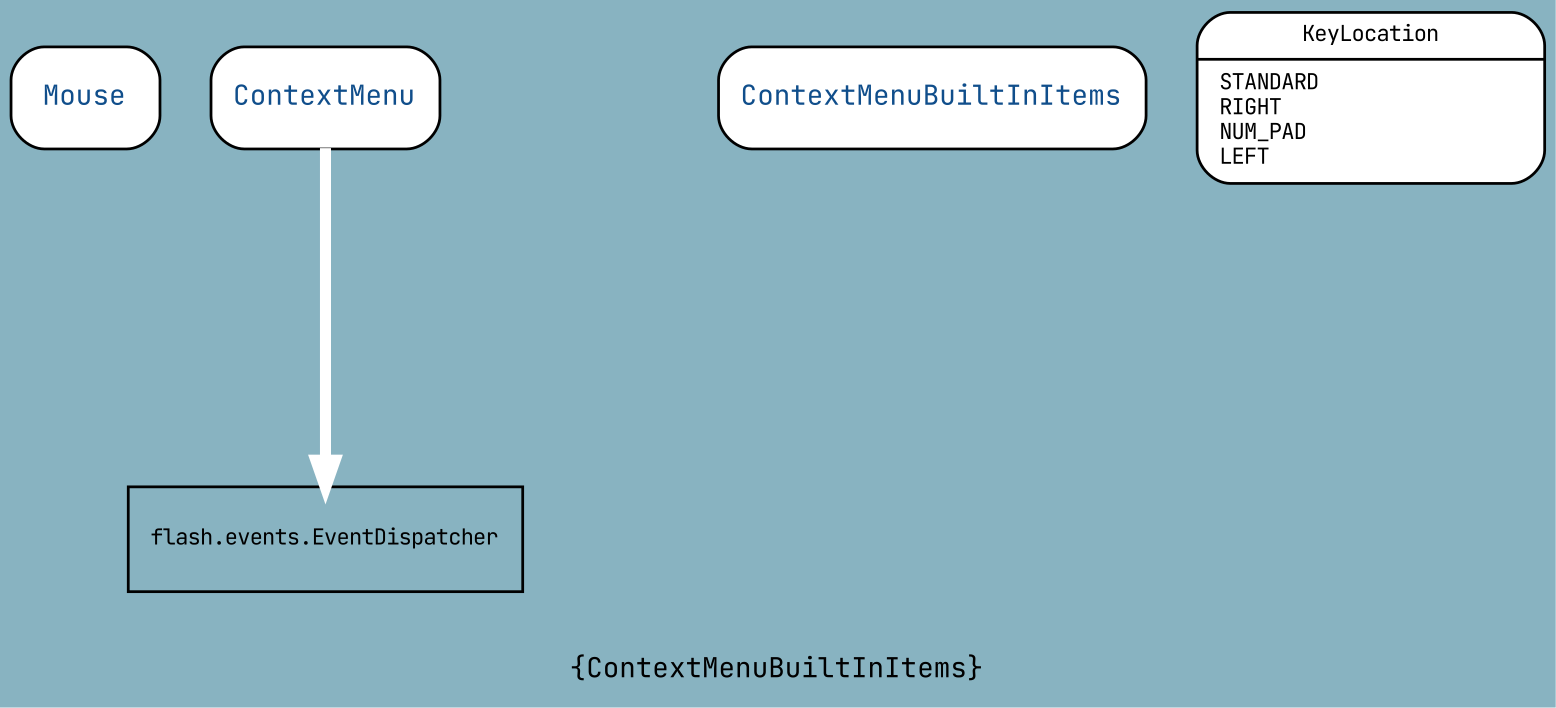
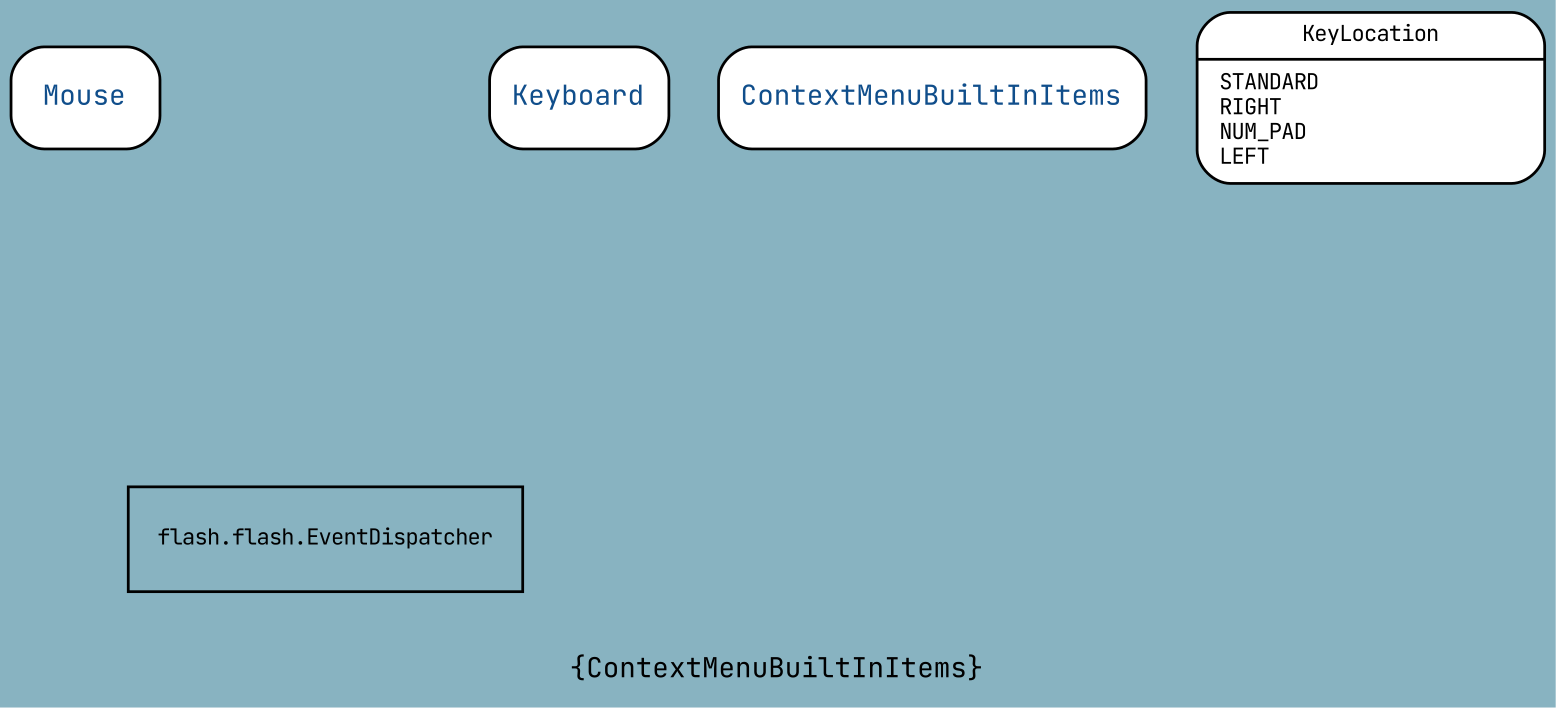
(325, 98) -> none
none -> (579, 98)
(325, 539) -> (325, 539)
